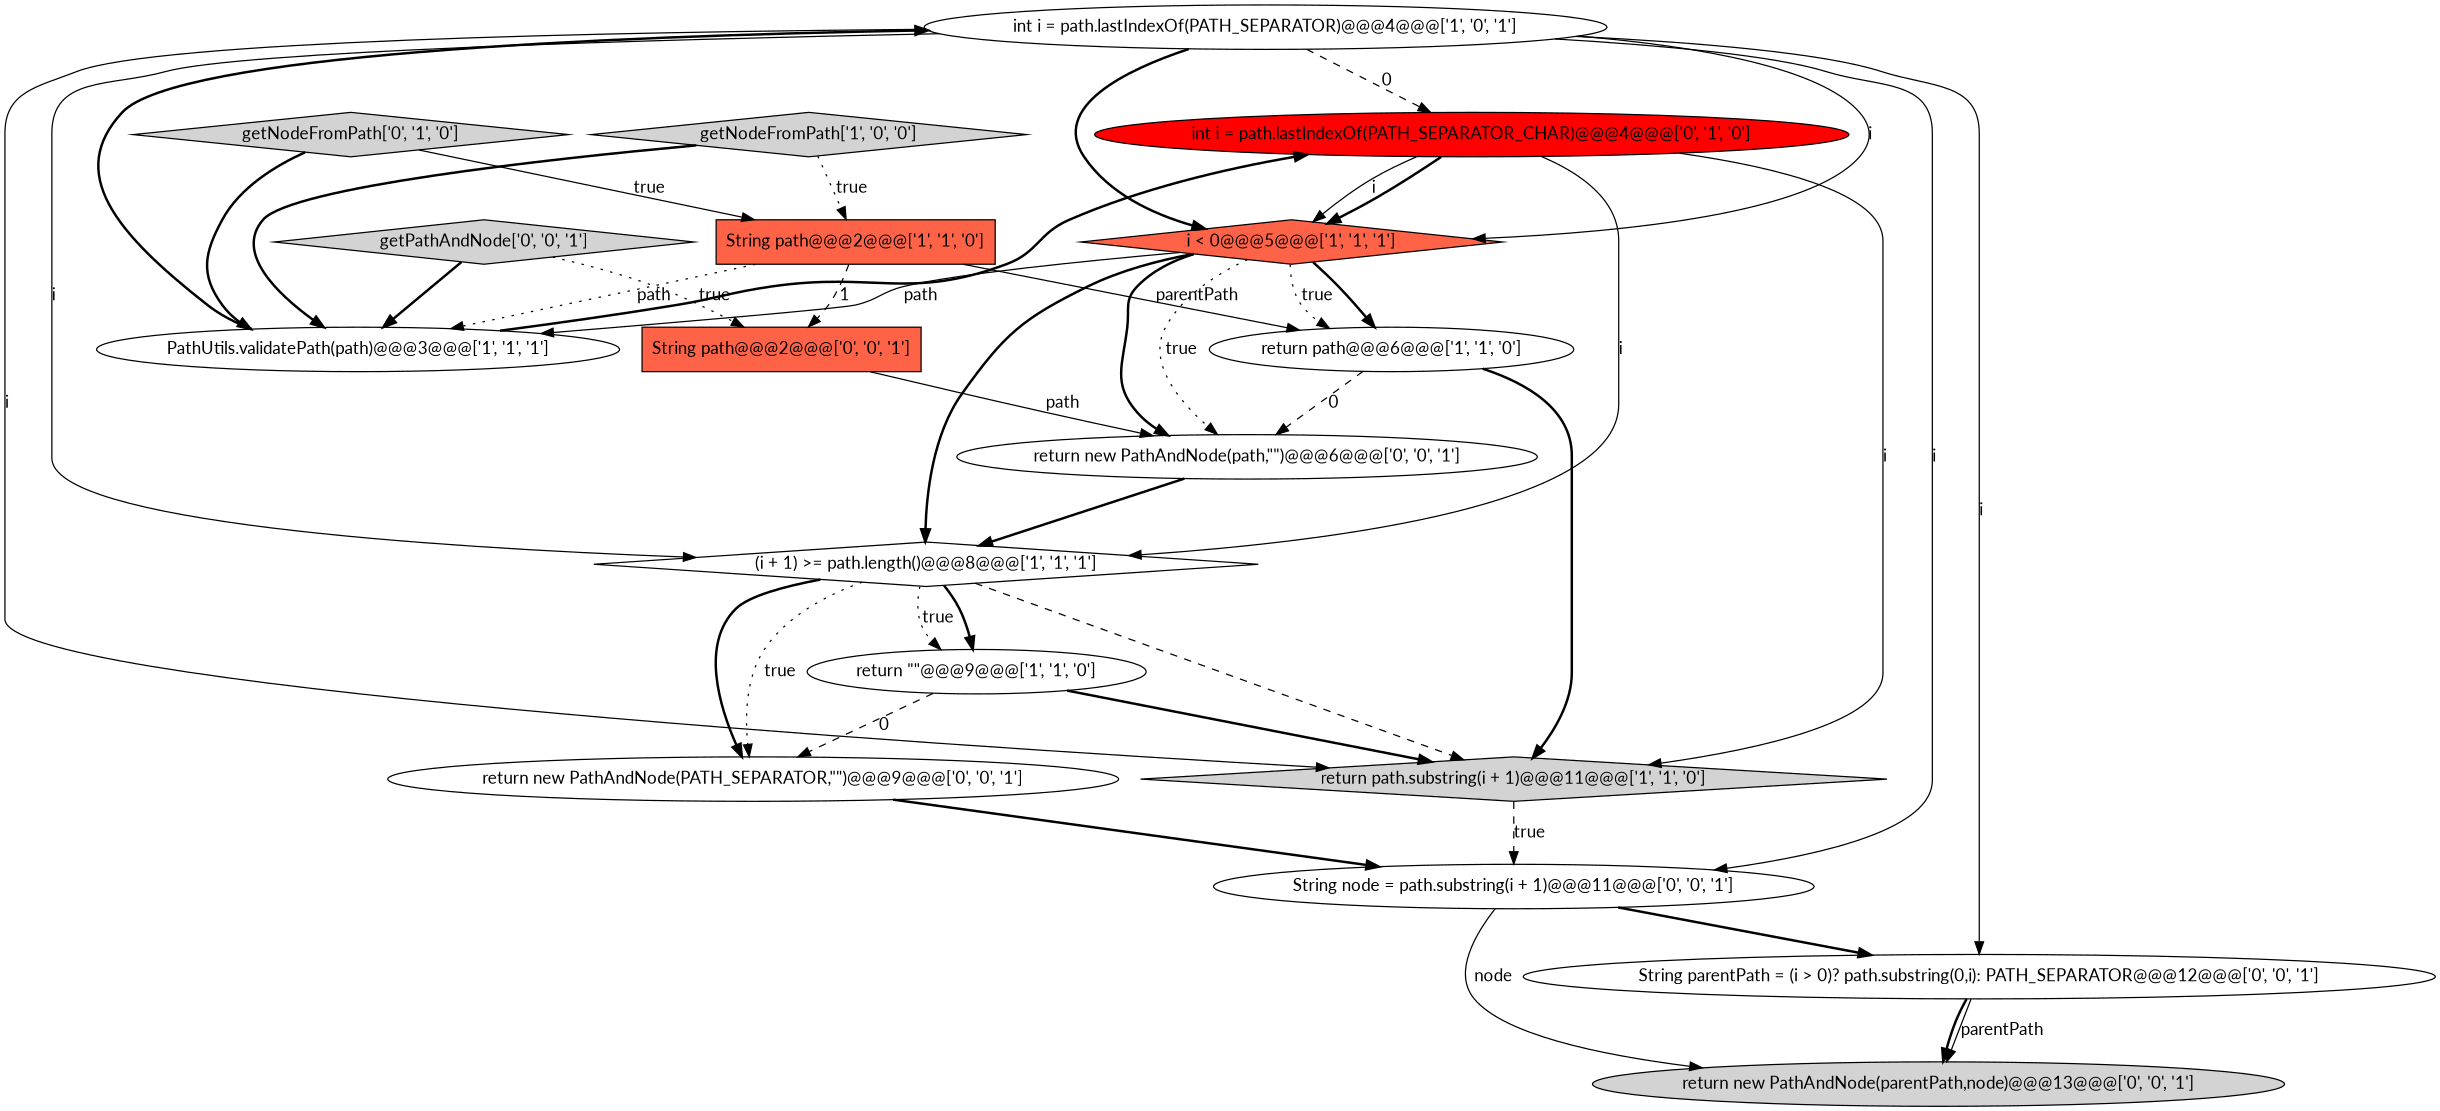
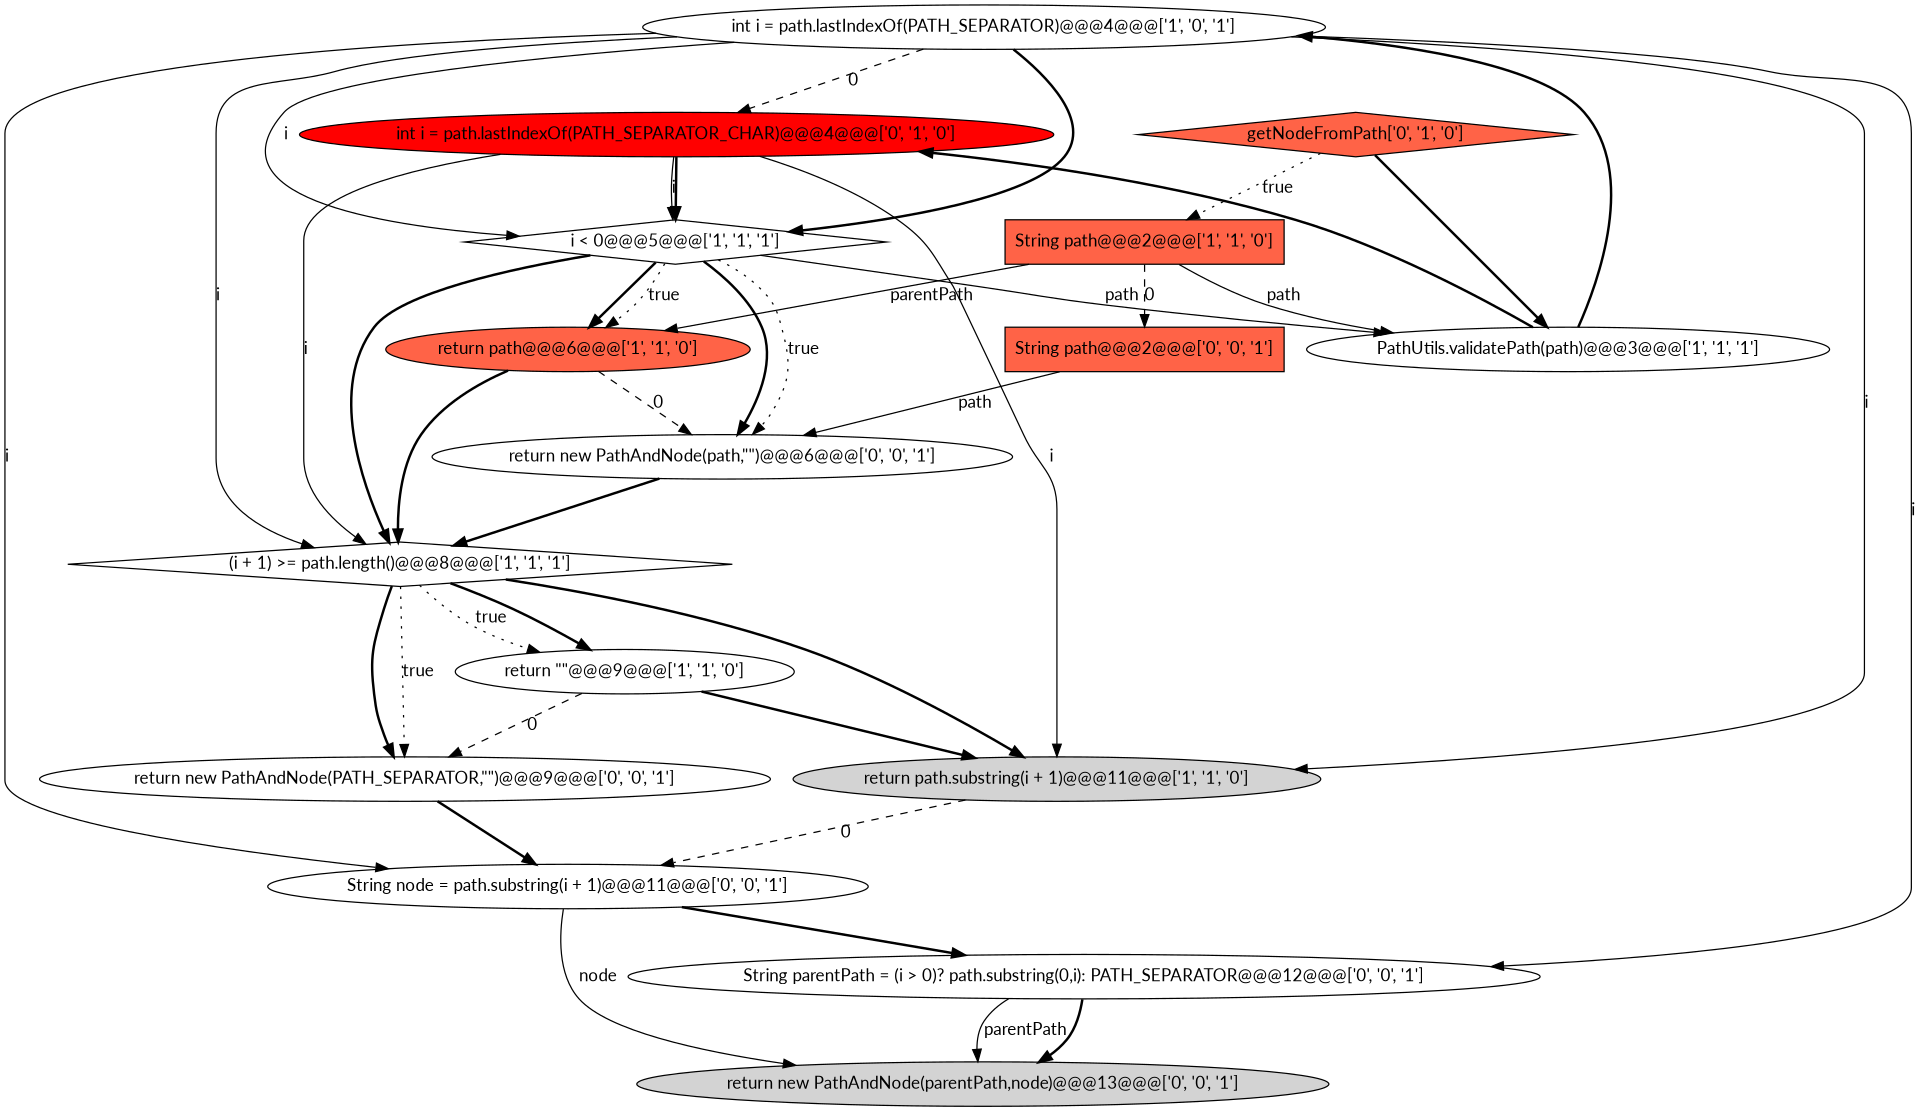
(351, 135) -> (1356, 135)
(809, 135) -> none
(580, 184) -> (1259, 184)
(484, 242) -> none
(1292, 242) -> (675, 242)
(609, 295) -> (1277, 308)
(845, 296) -> (1150, 296)
(1392, 349) -> (568, 349)
(1572, 539) -> (424, 430)
(1213, 669) -> (769, 637)
(1514, 779) -> (1057, 779)
(1530, 833) -> (846, 833)
